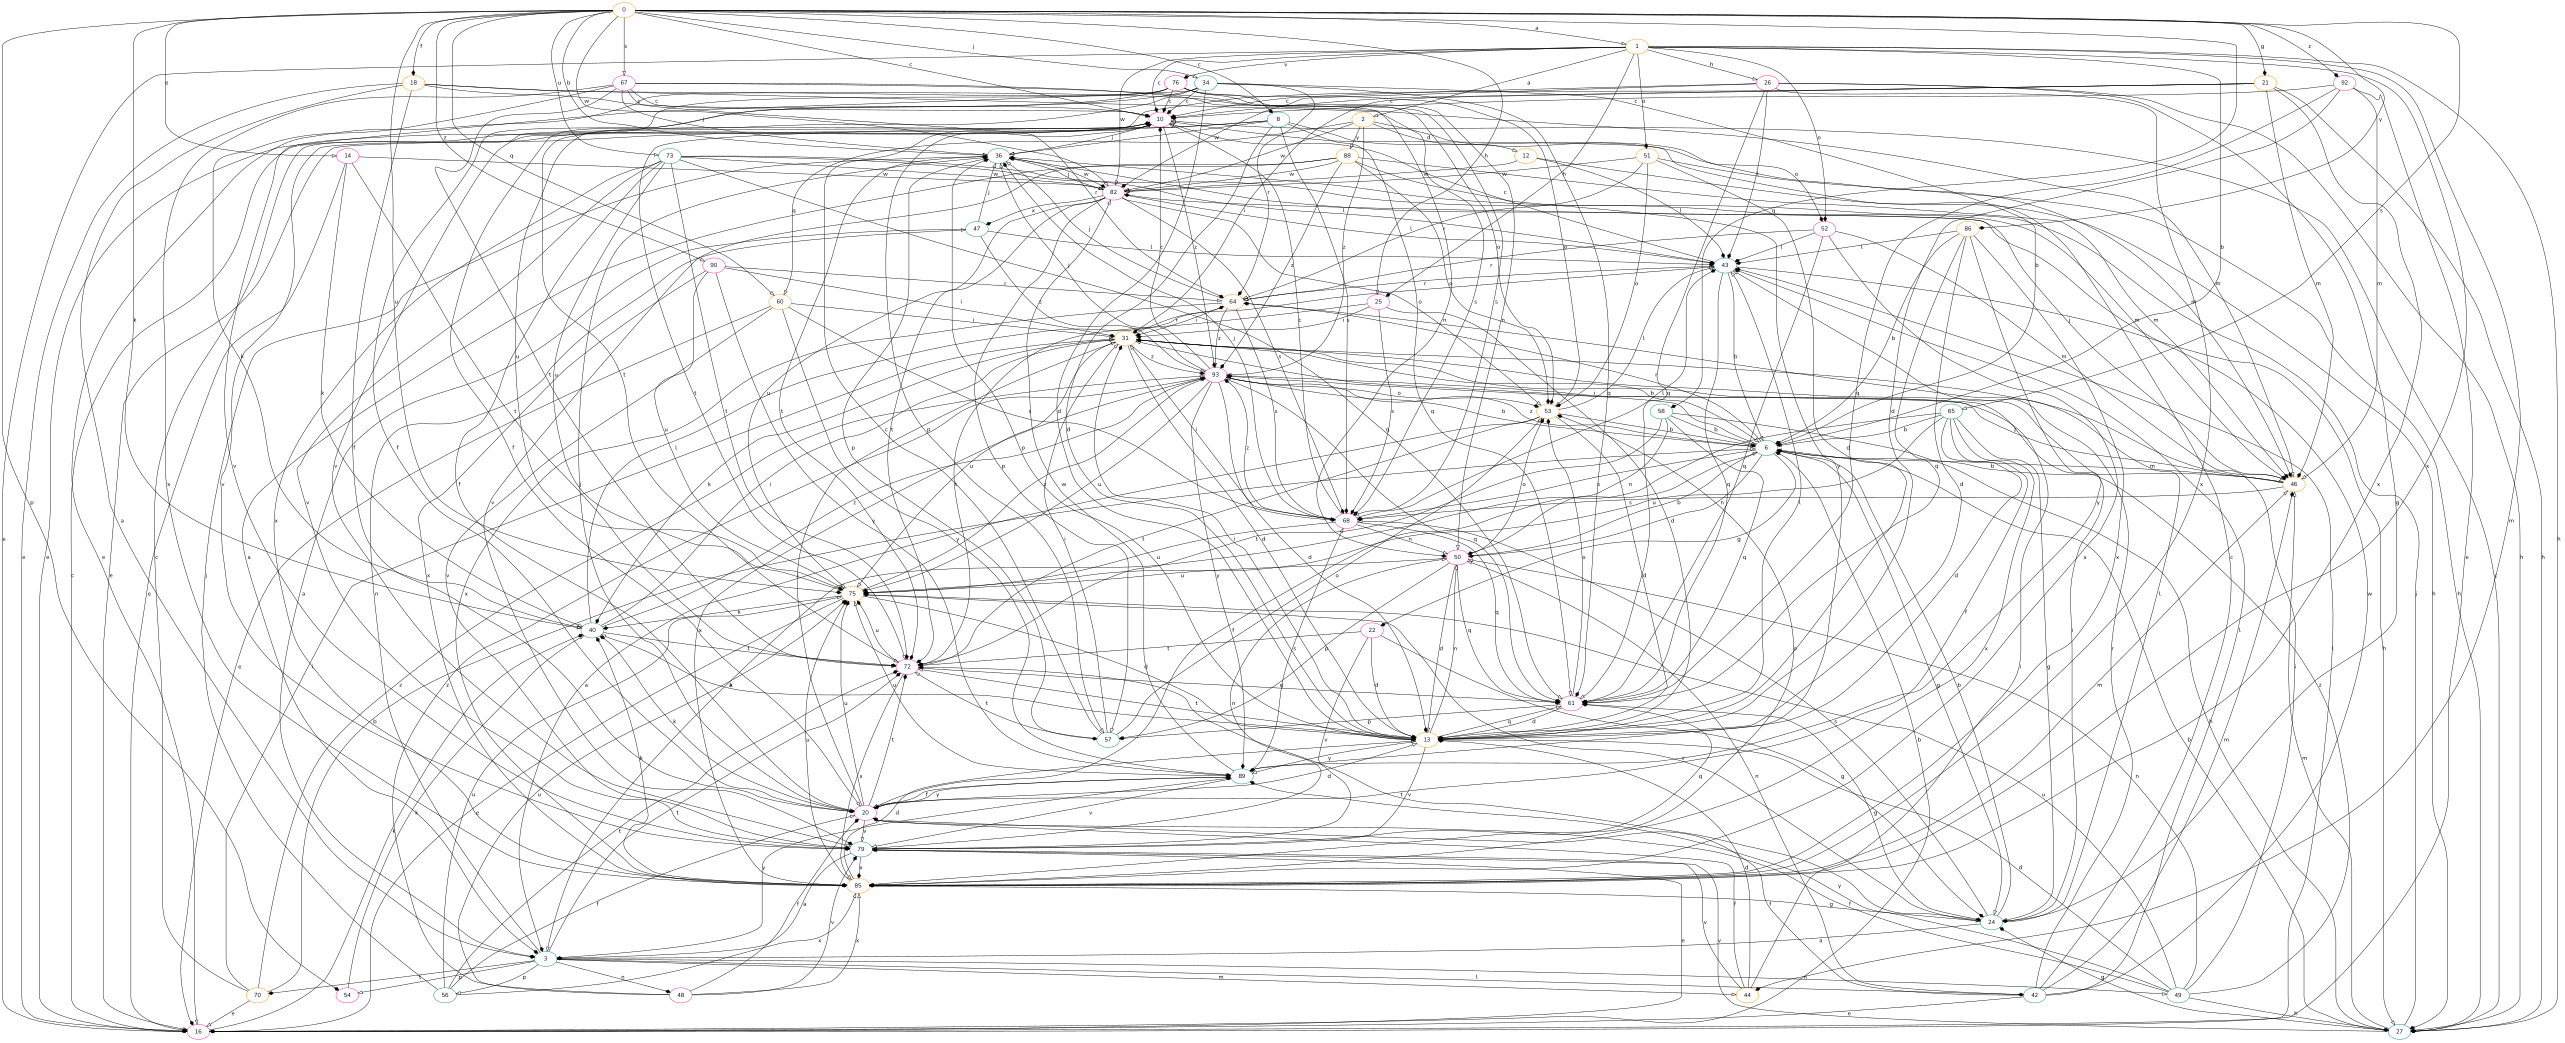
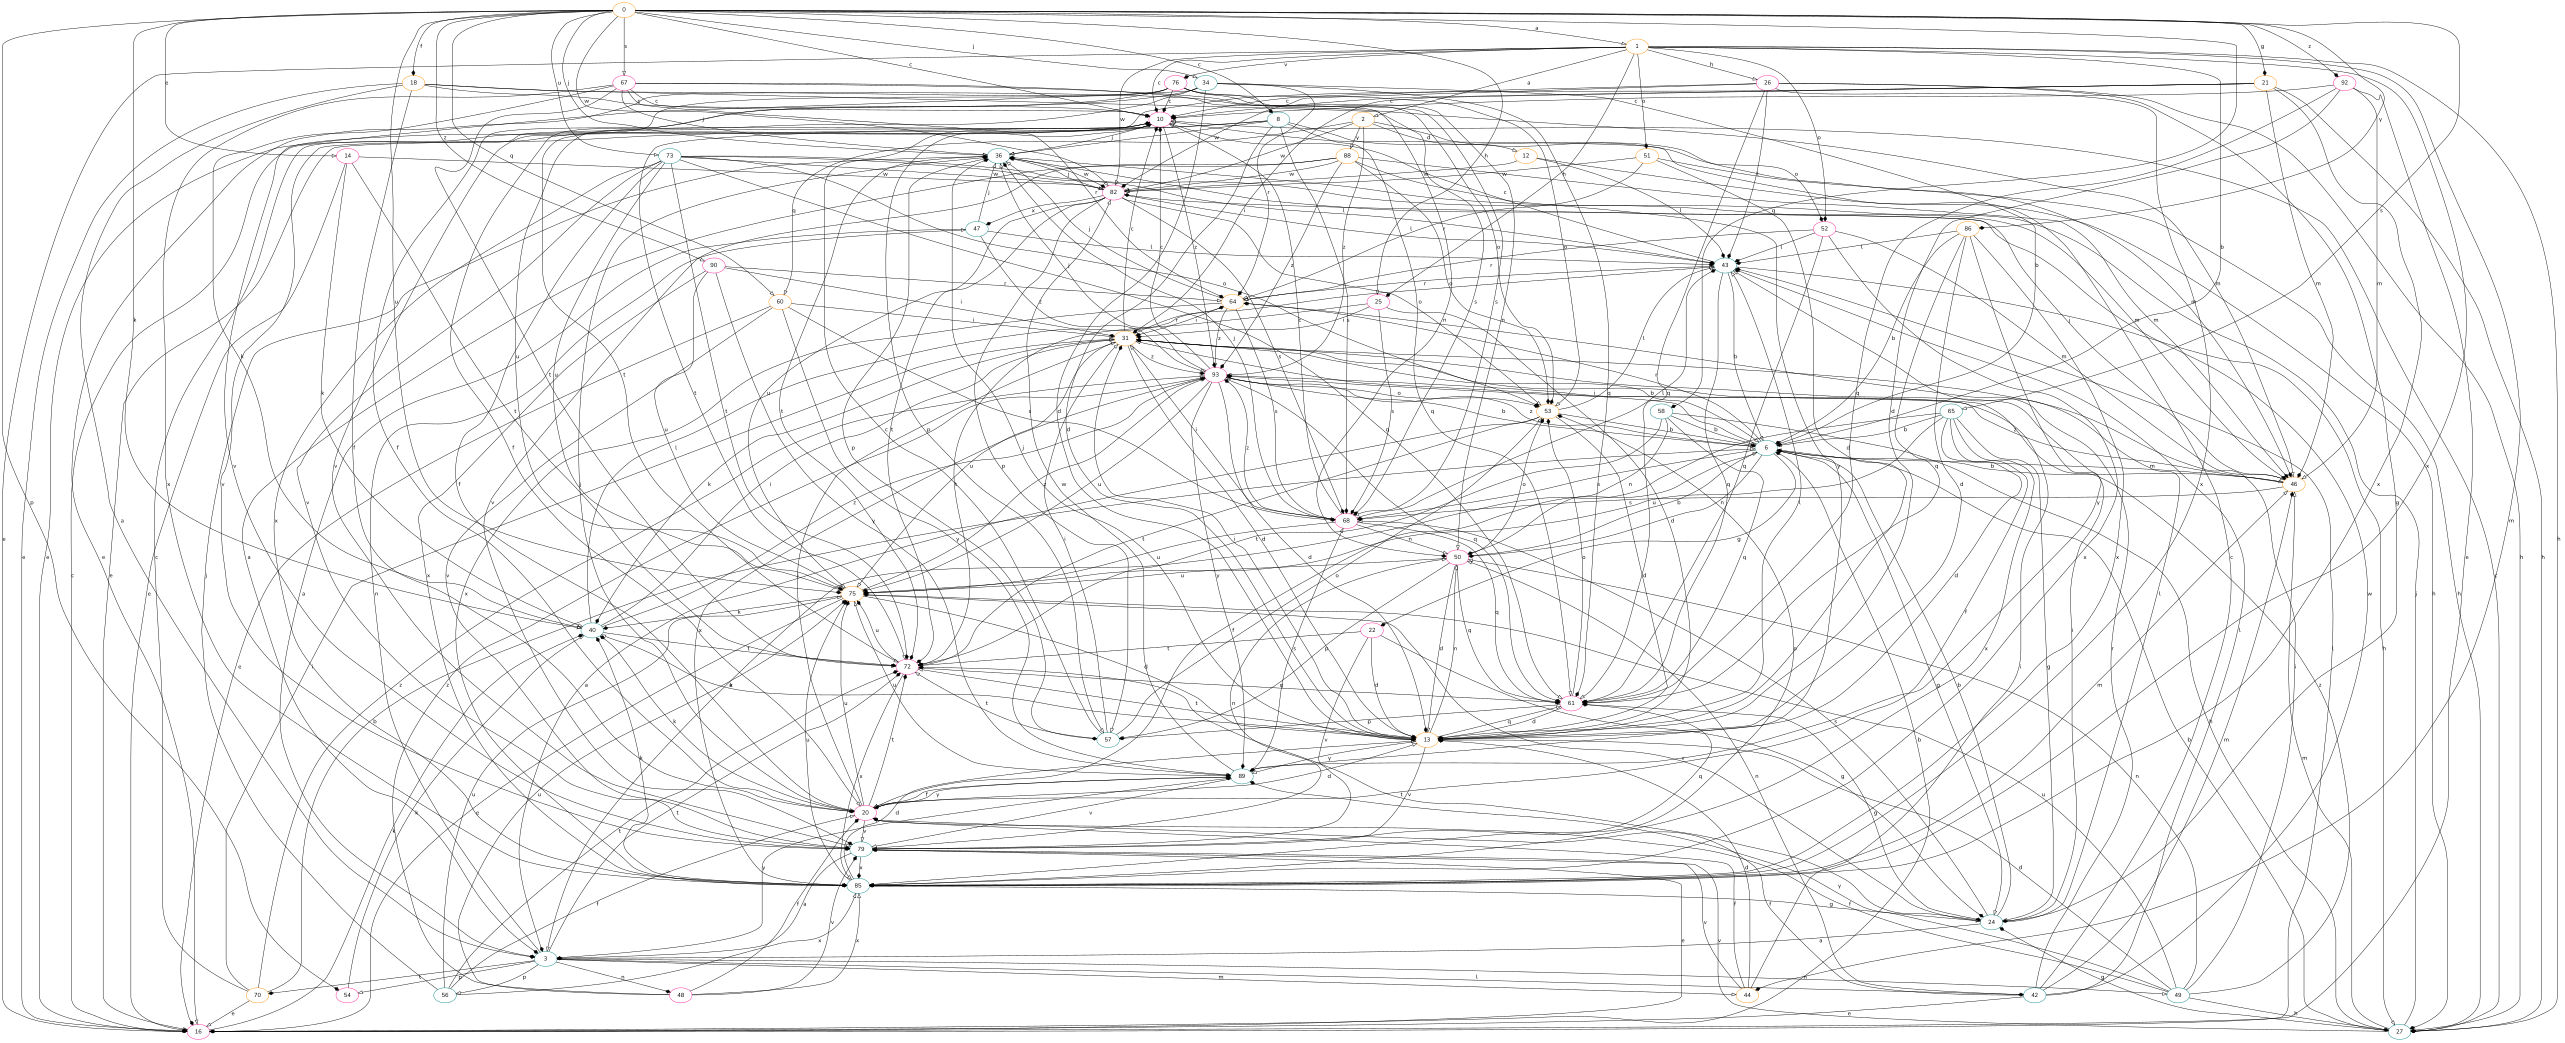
(569, 83) -> (569, 83)
(1184, 101) -> (1130, 230)
(1631, 296) -> (1090, 261)
(1023, 448) -> (1023, 448)
(858, 886) -> (858, 886)
